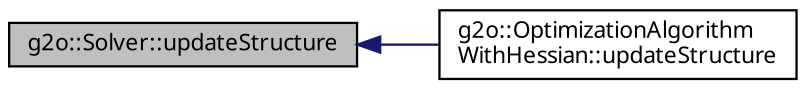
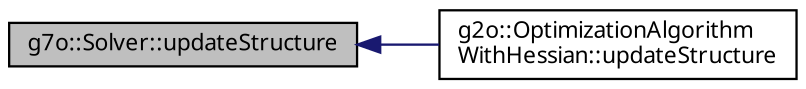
(183, 45) -> (183, 45)
